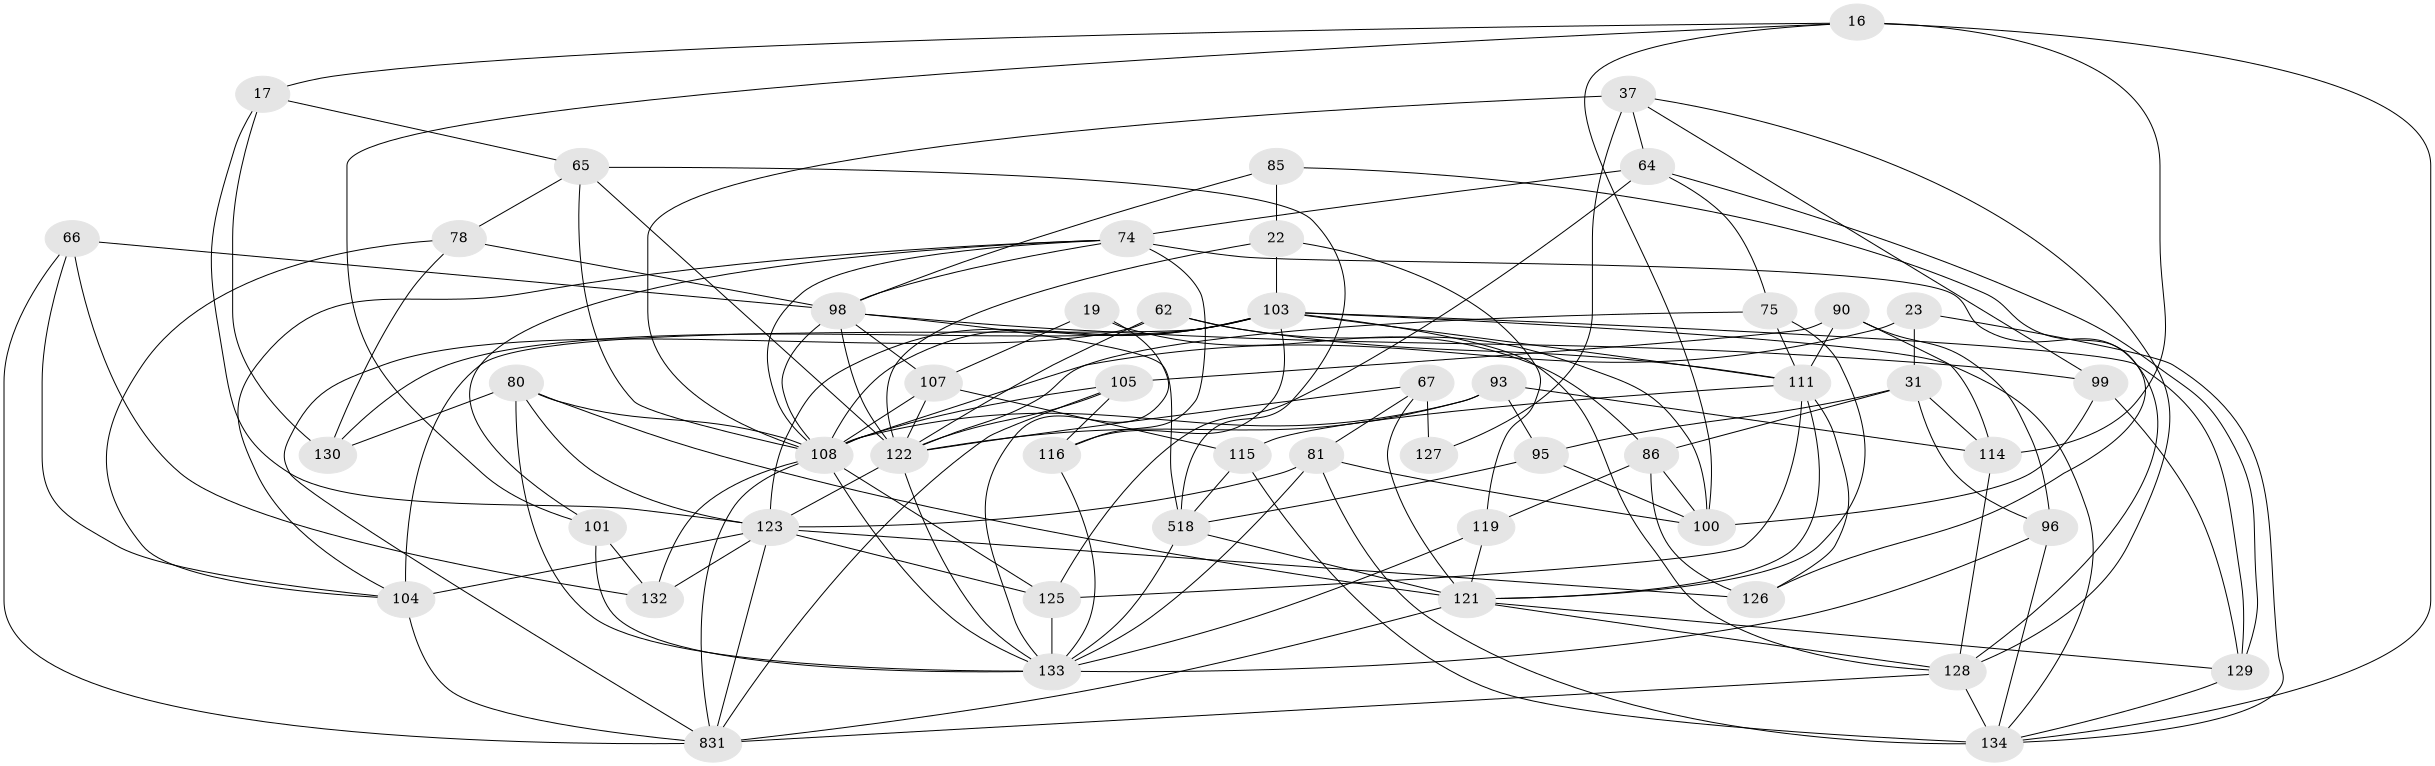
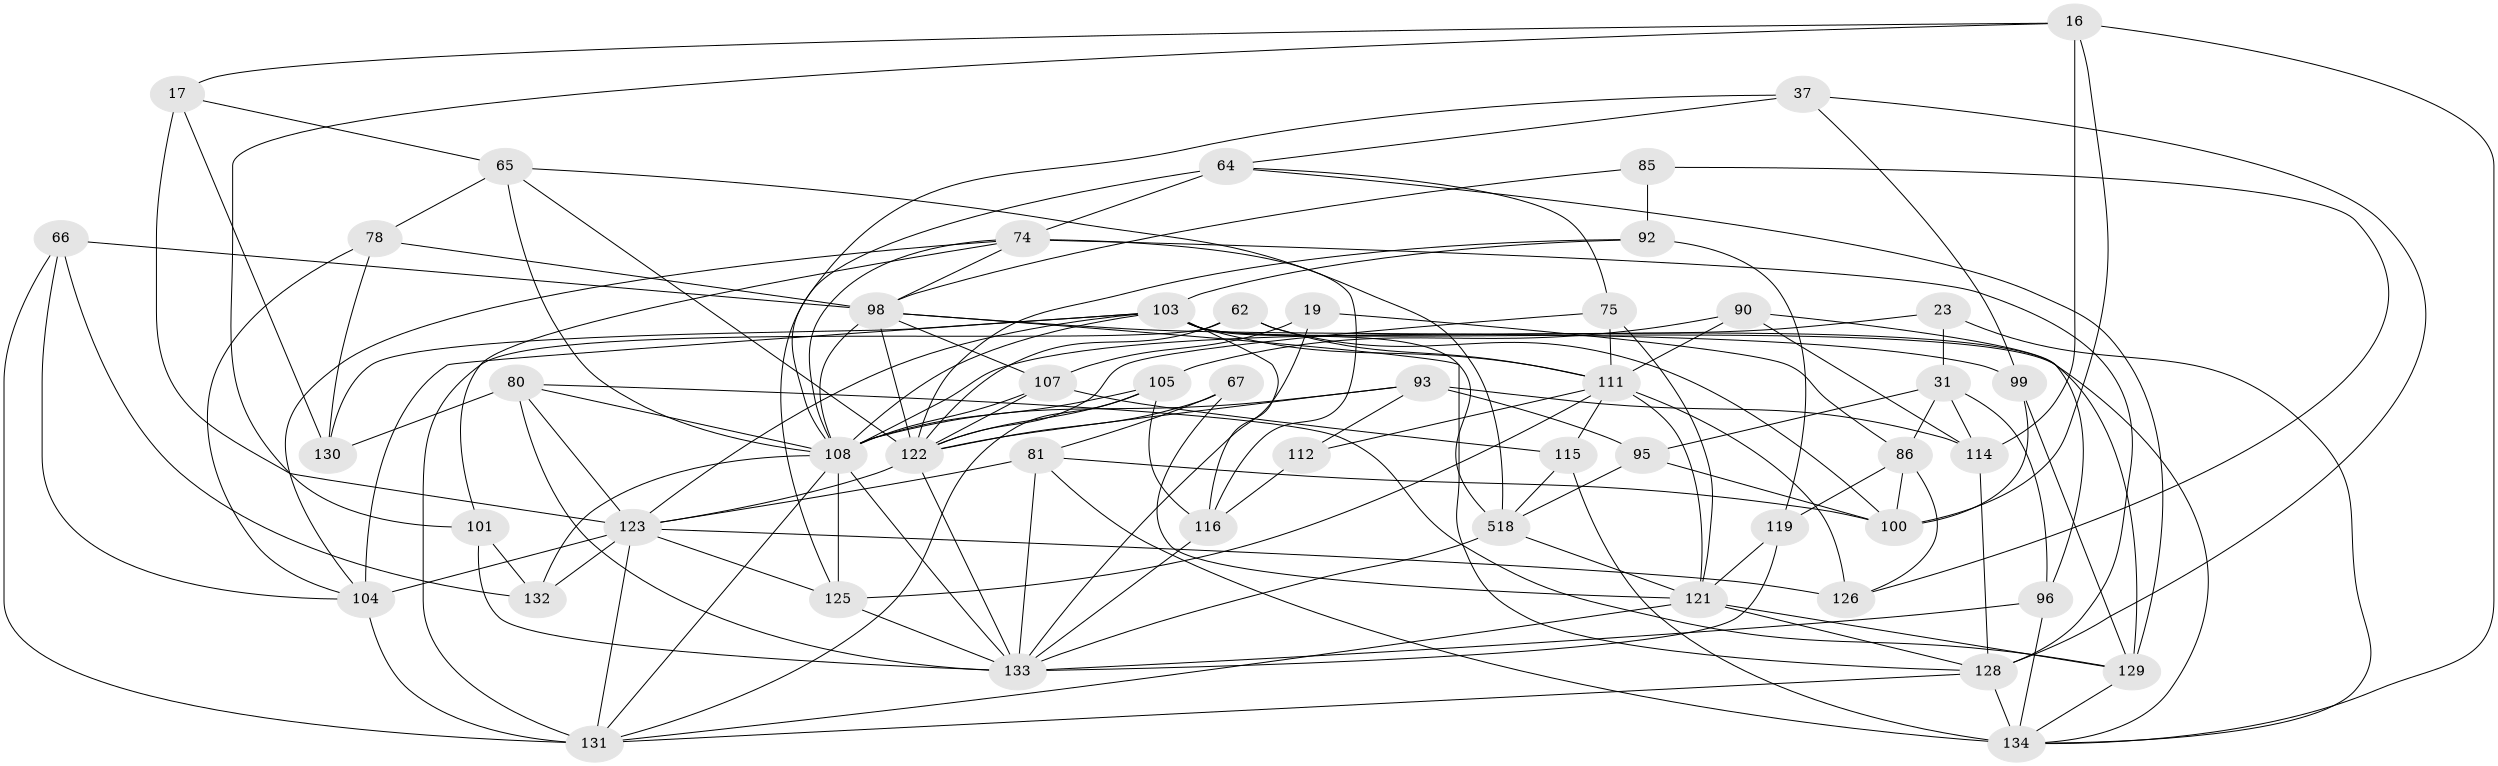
(1277, 239) -> (1648, 239)
none -> (1302, 455)
(1429, 455) -> none
(961, 513) -> (1384, 467)
(713, 744) -> (595, 744)
